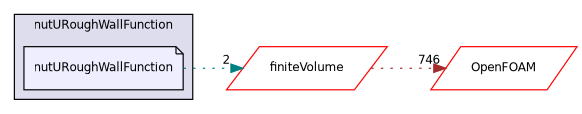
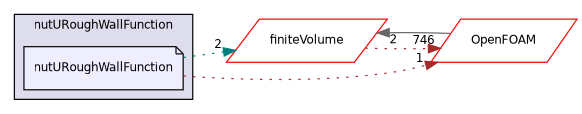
none -> (420, 33)
none -> (305, 79)
